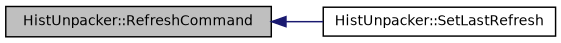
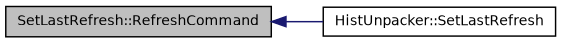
(139, 22) -> (139, 22)
